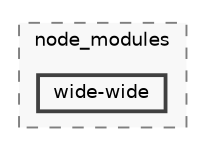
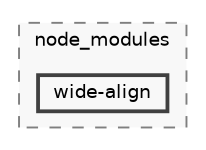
(102, 93) -> (103, 93)
